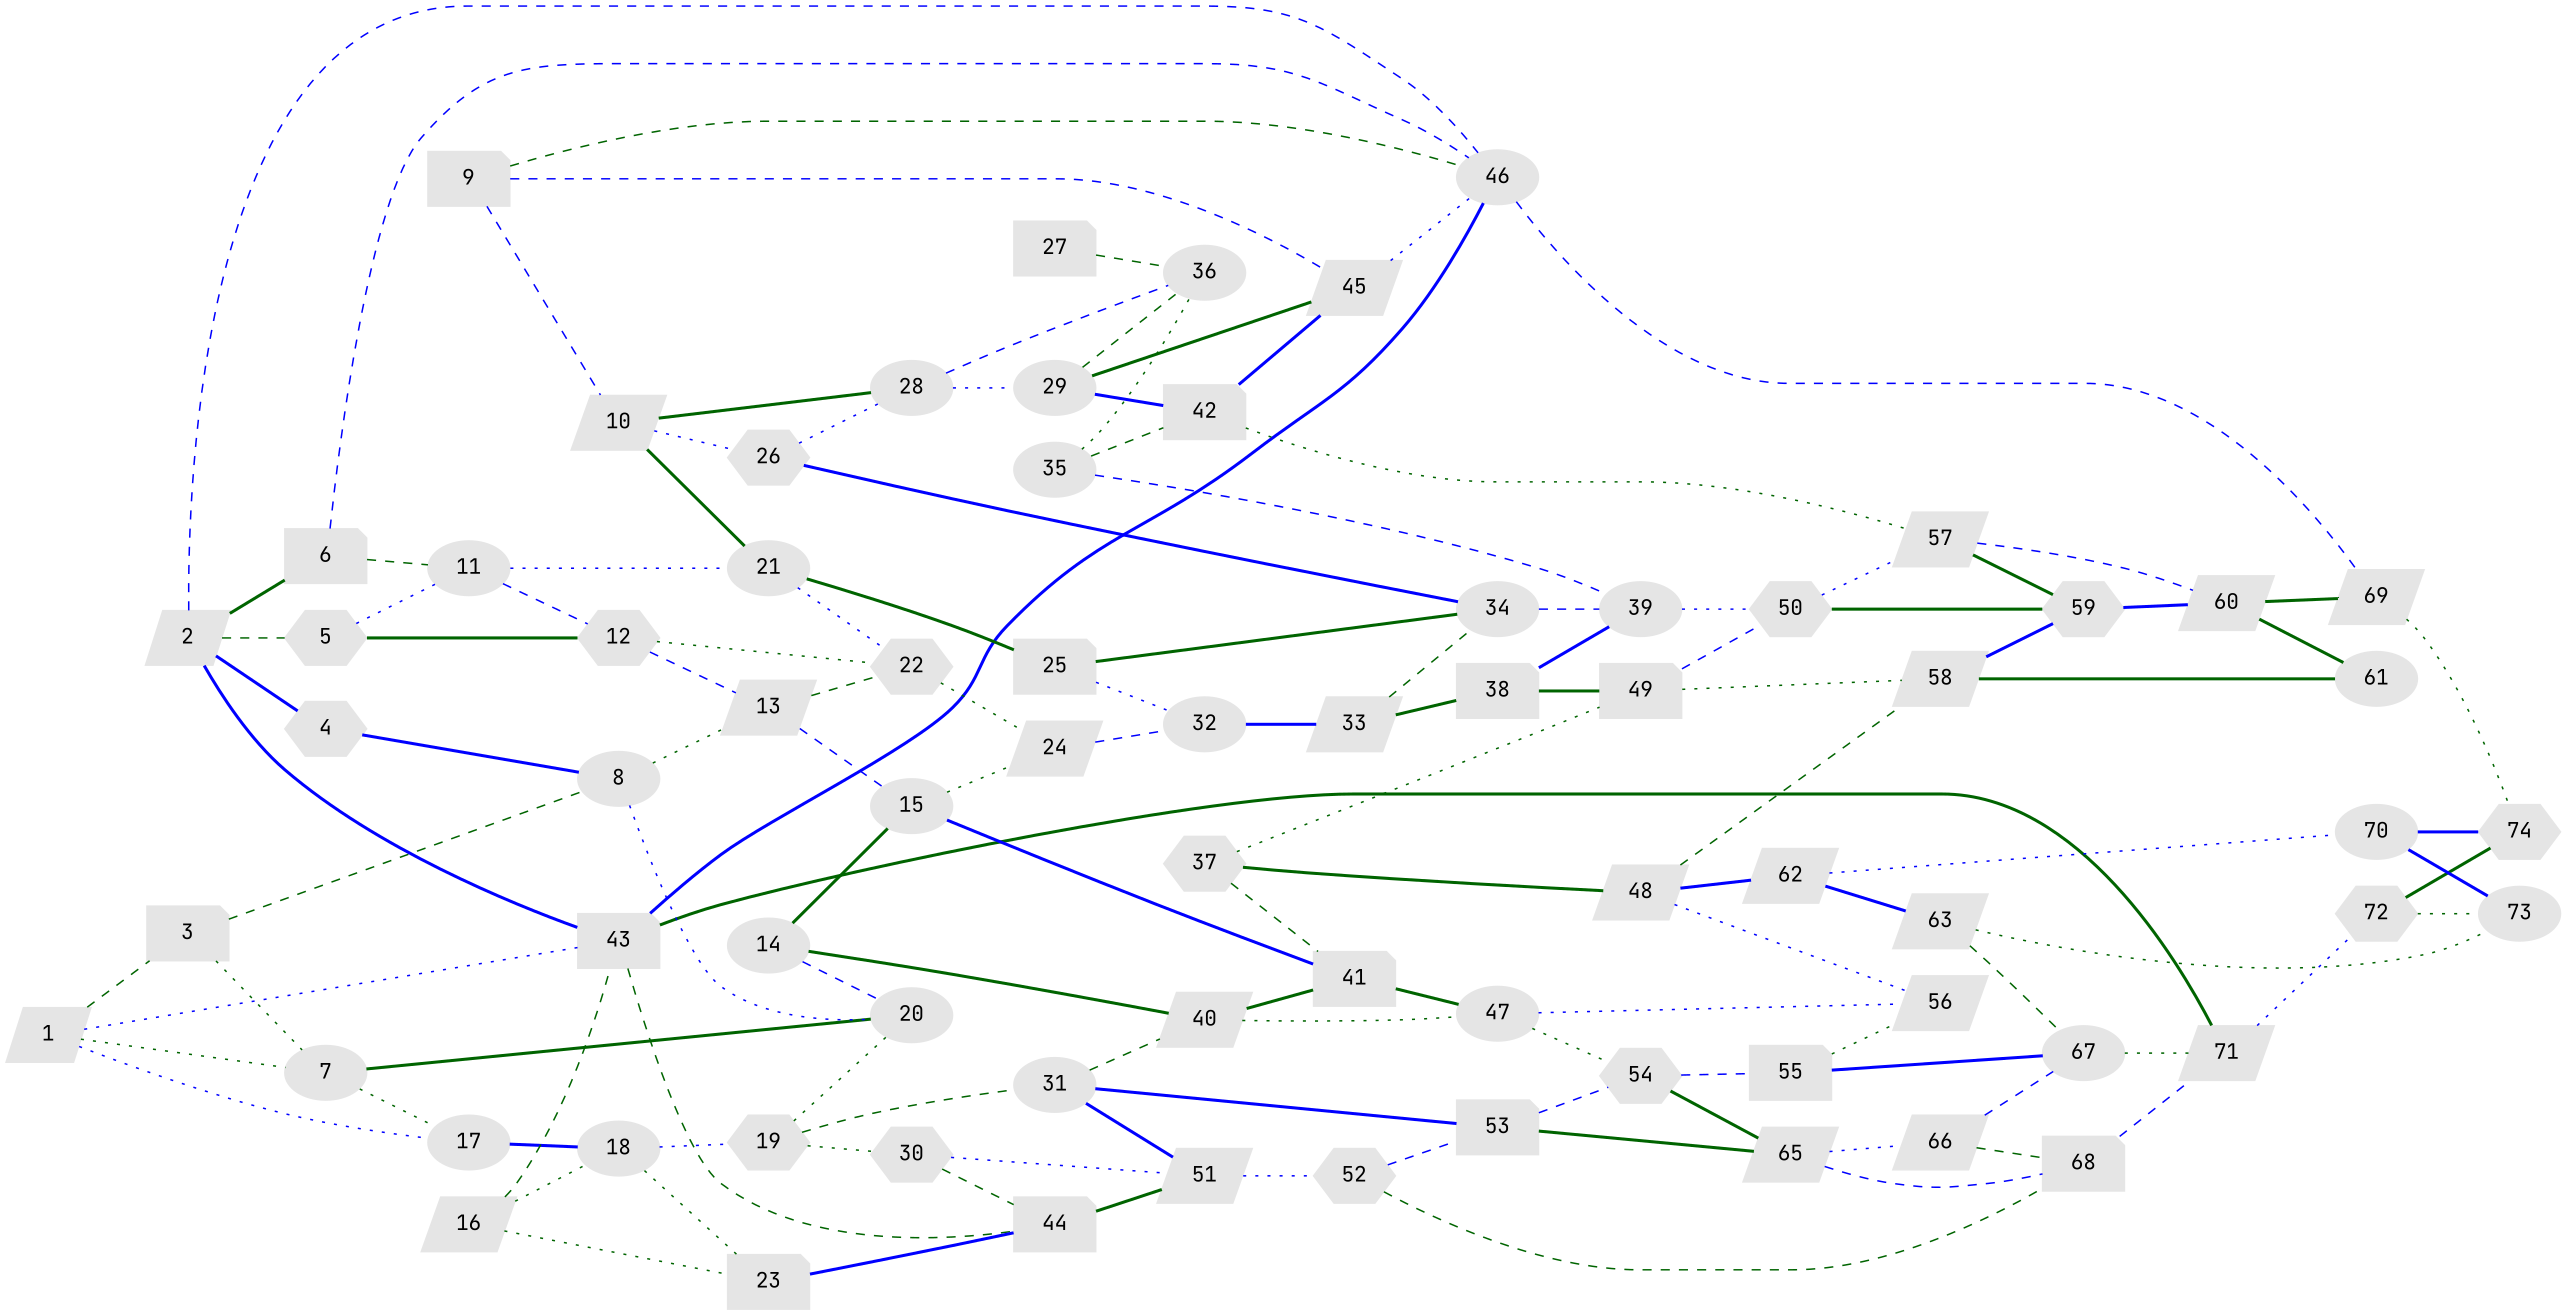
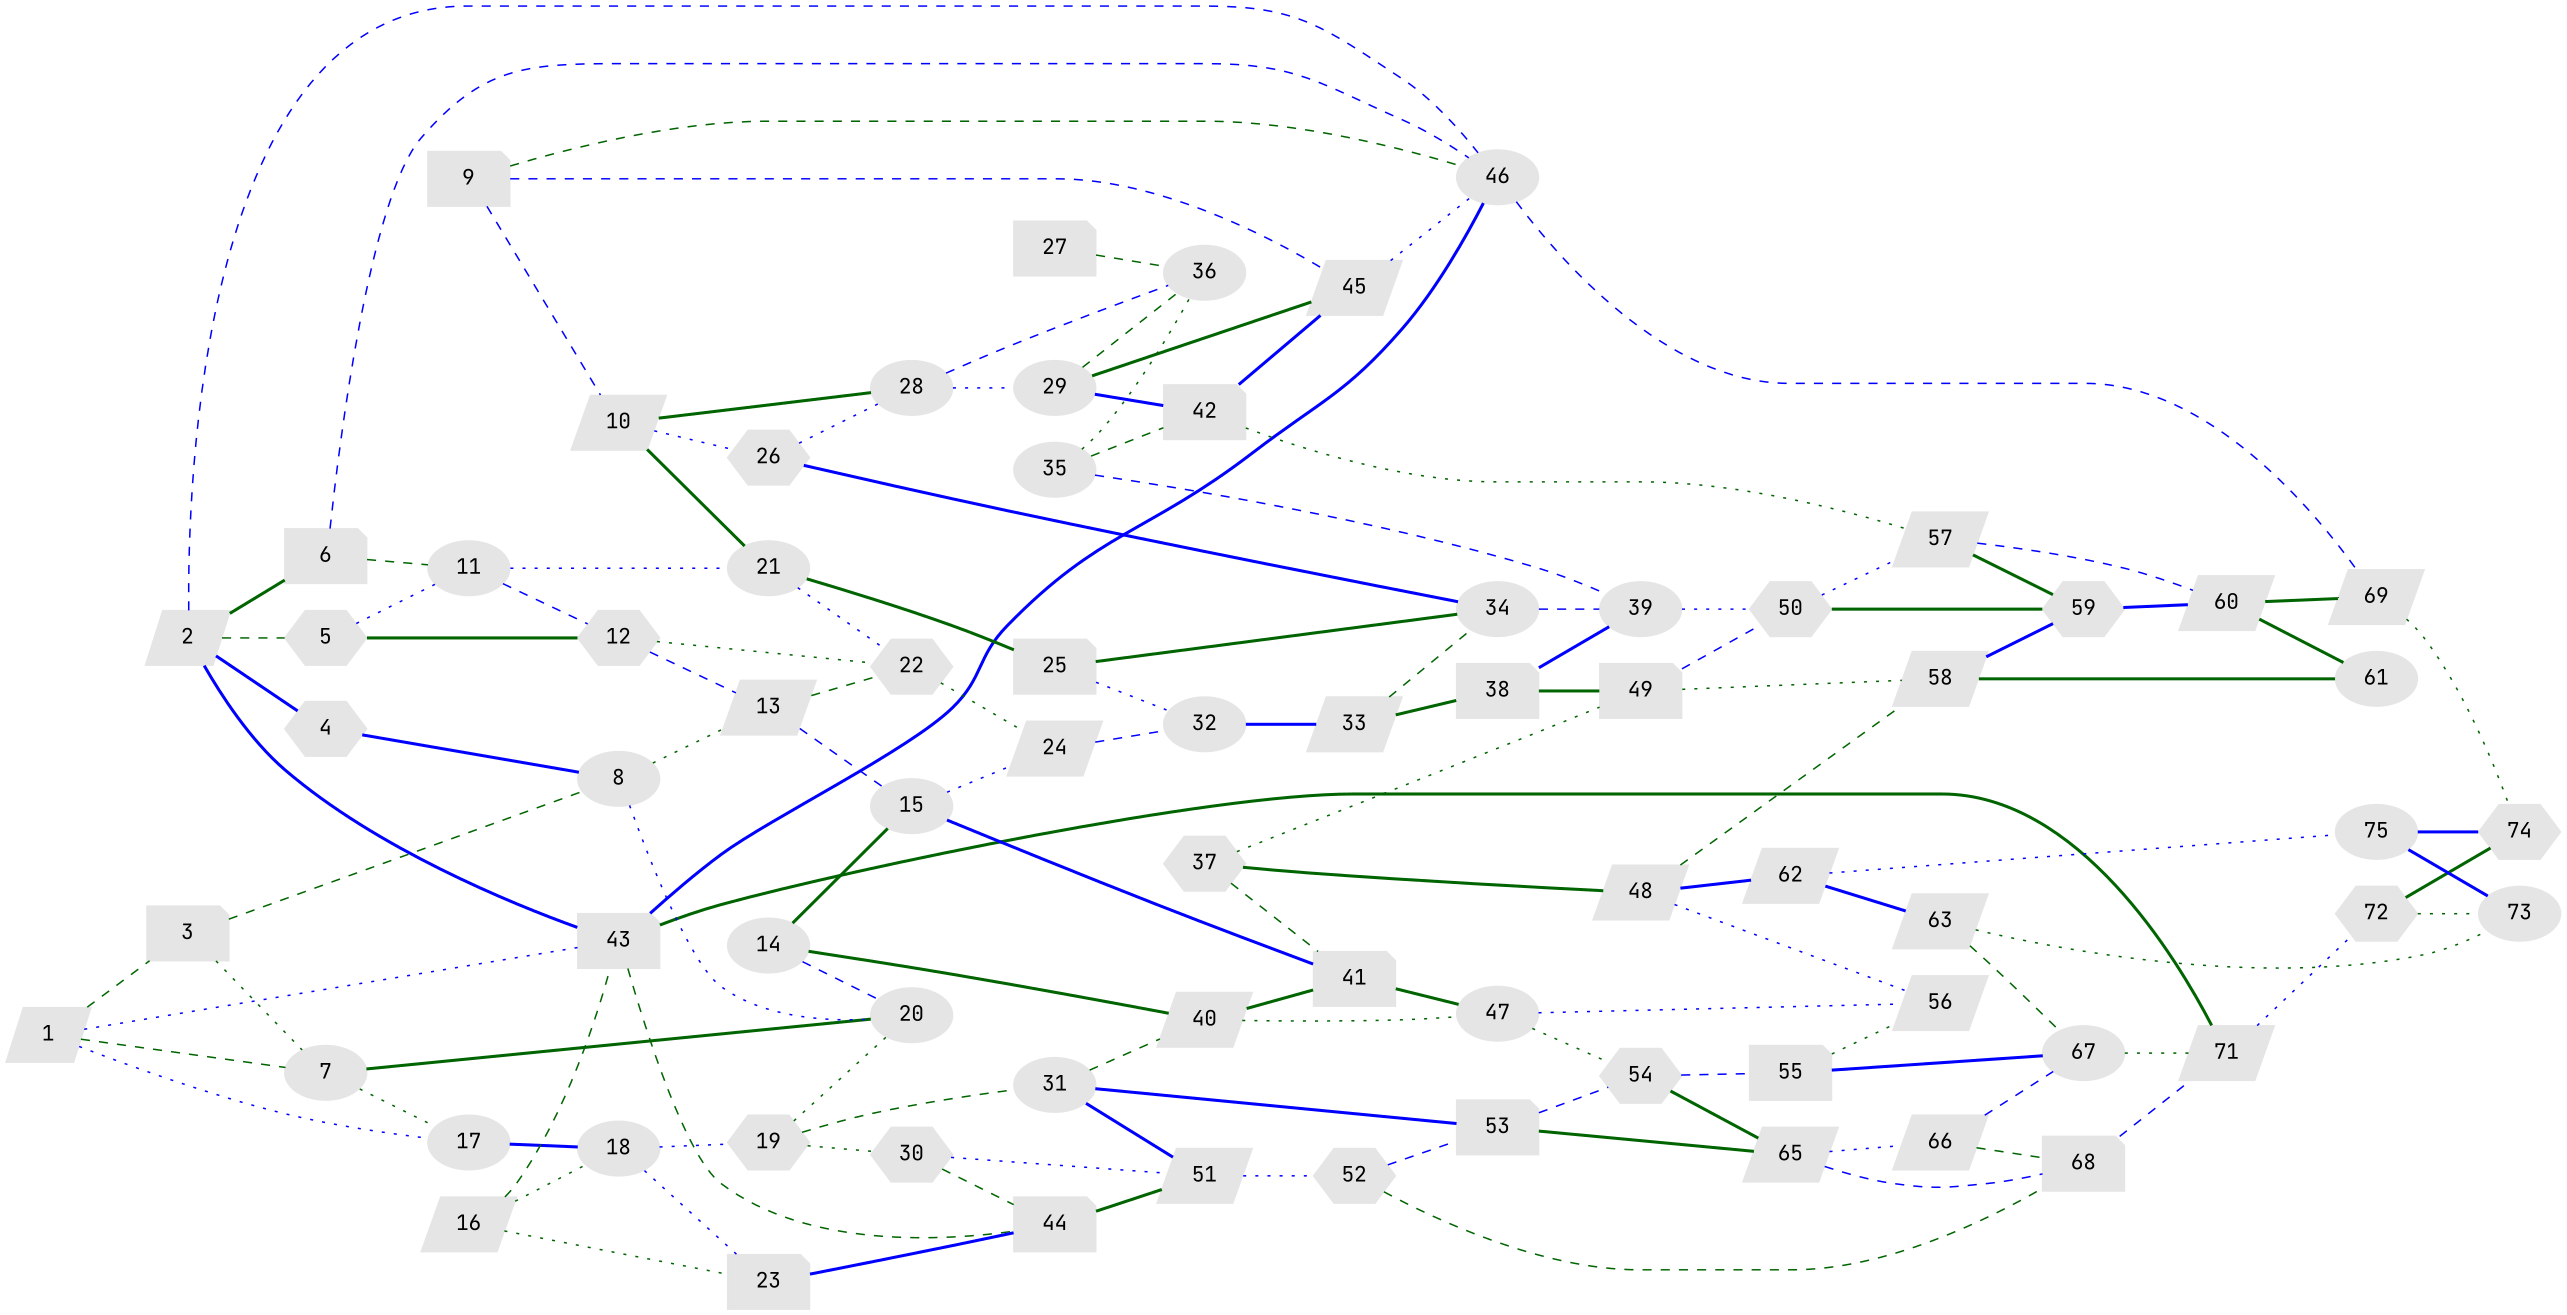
(979, 779) -> (979, 779)
(2377, 832) -> (2377, 832)
(183, 1053) -> (183, 1053)
(691, 1212) -> (691, 1212)
